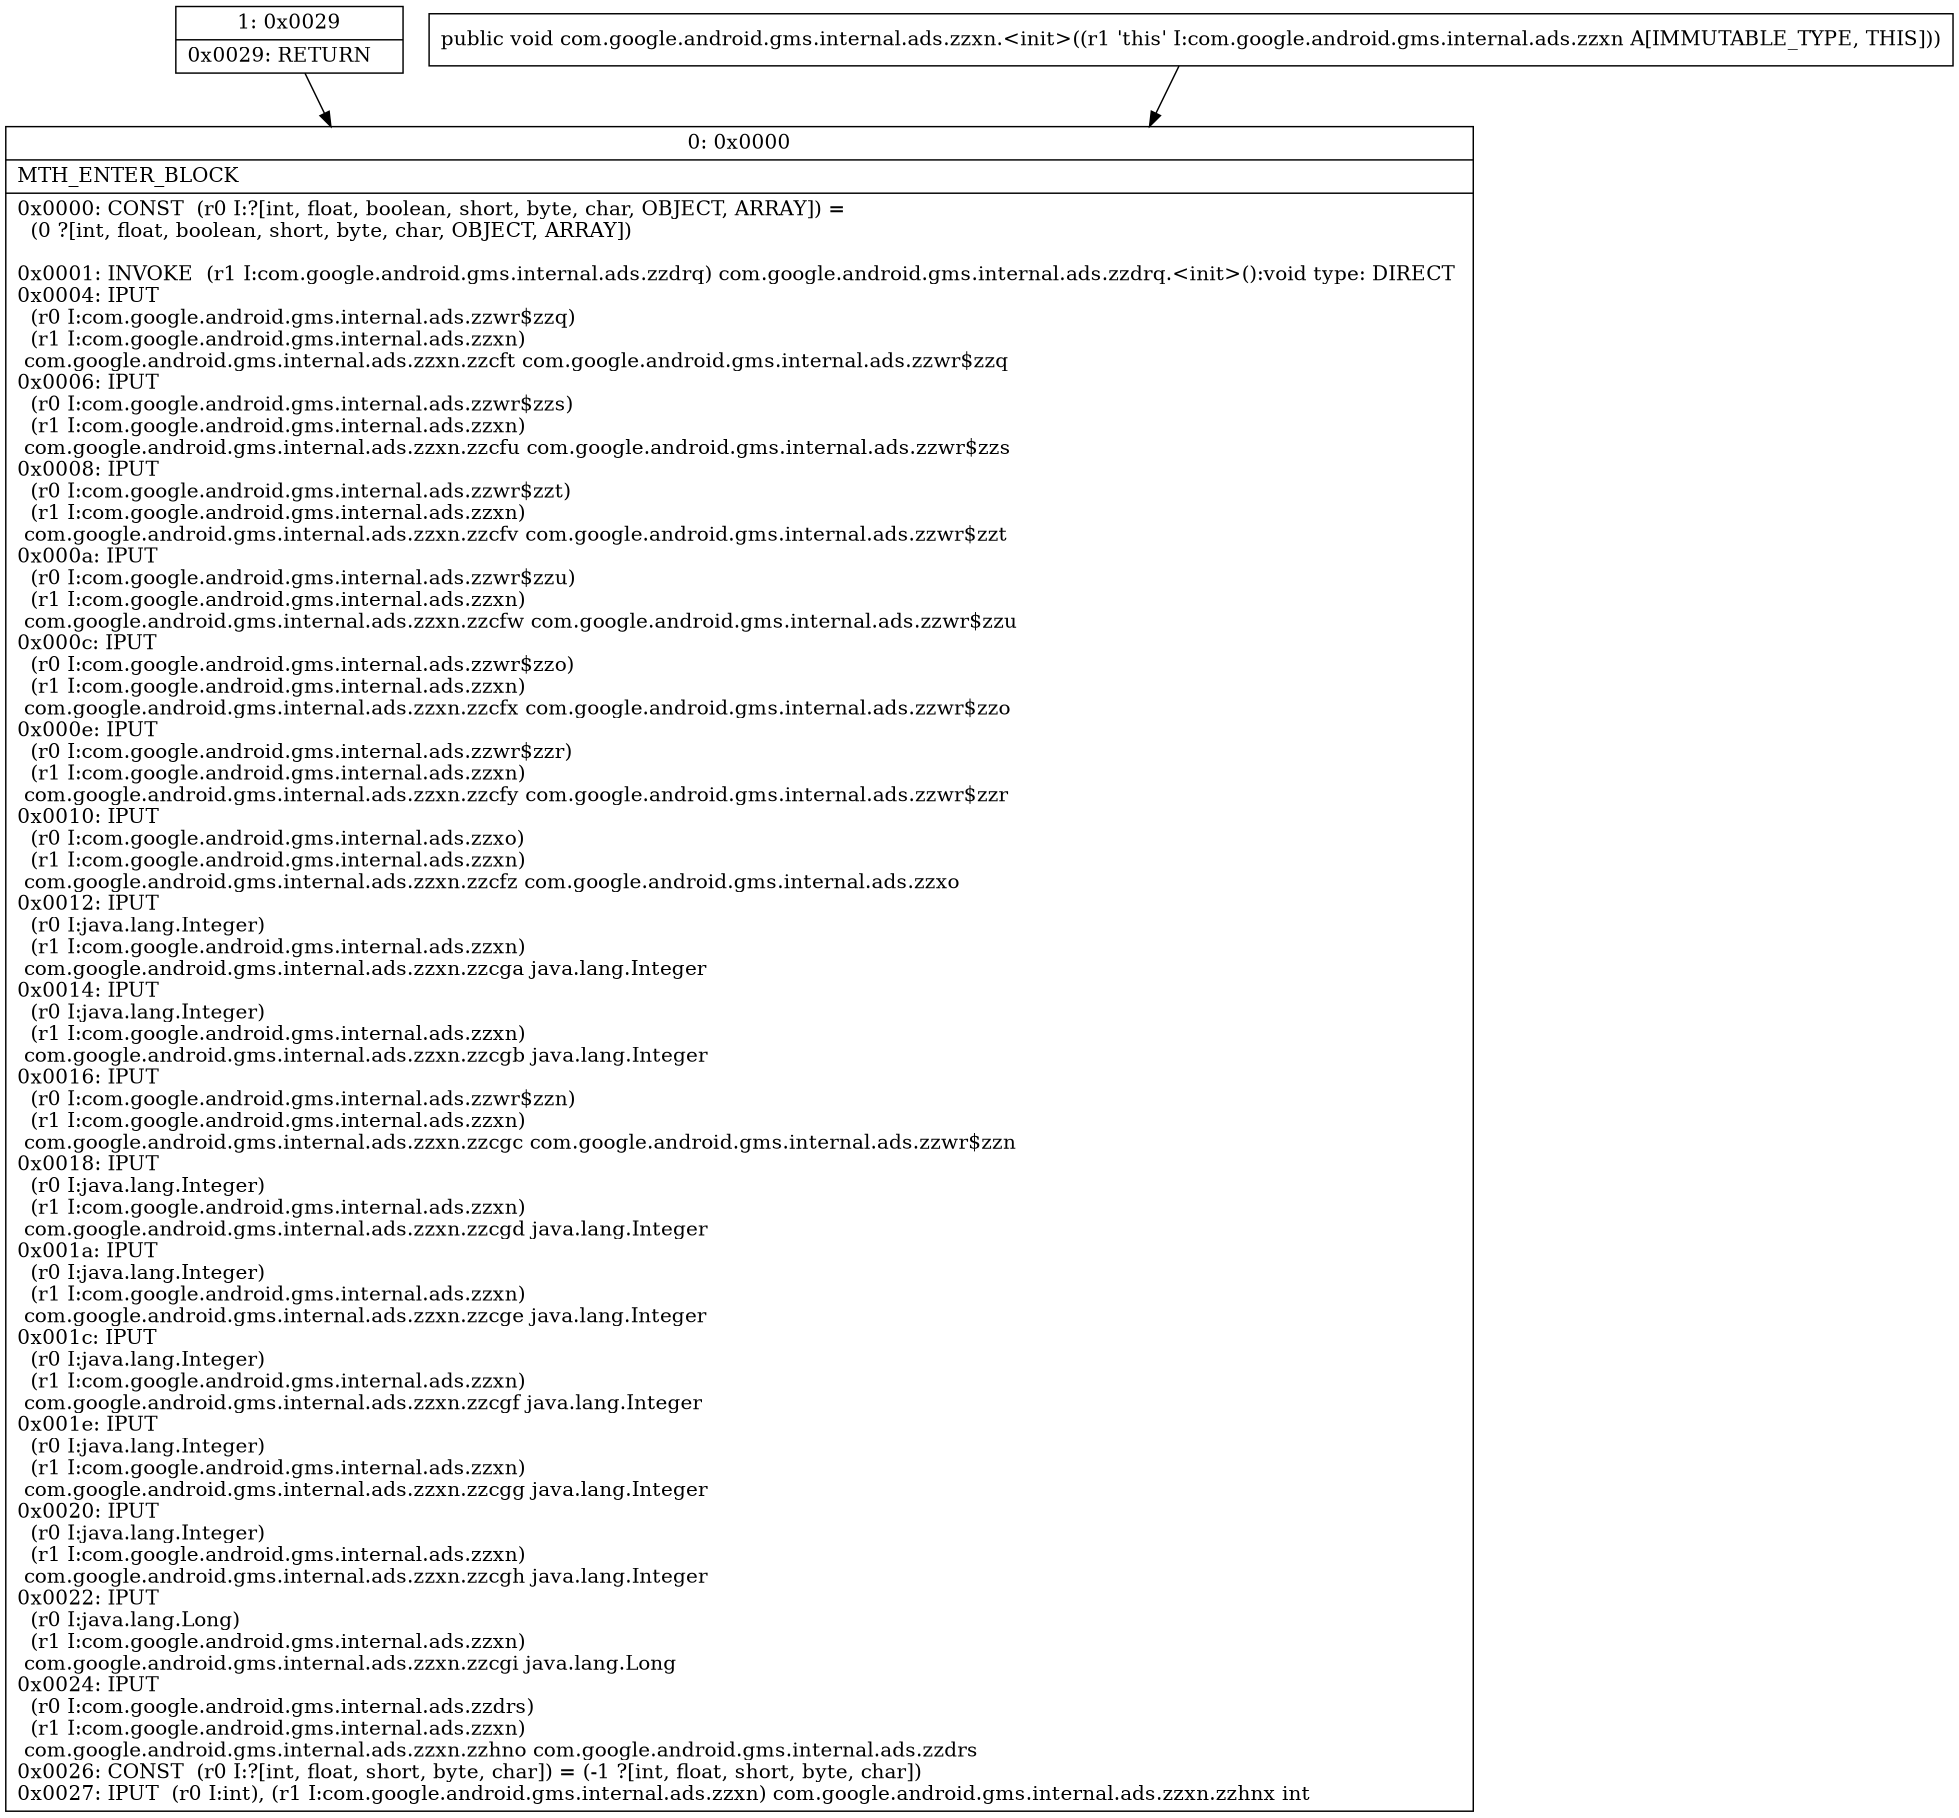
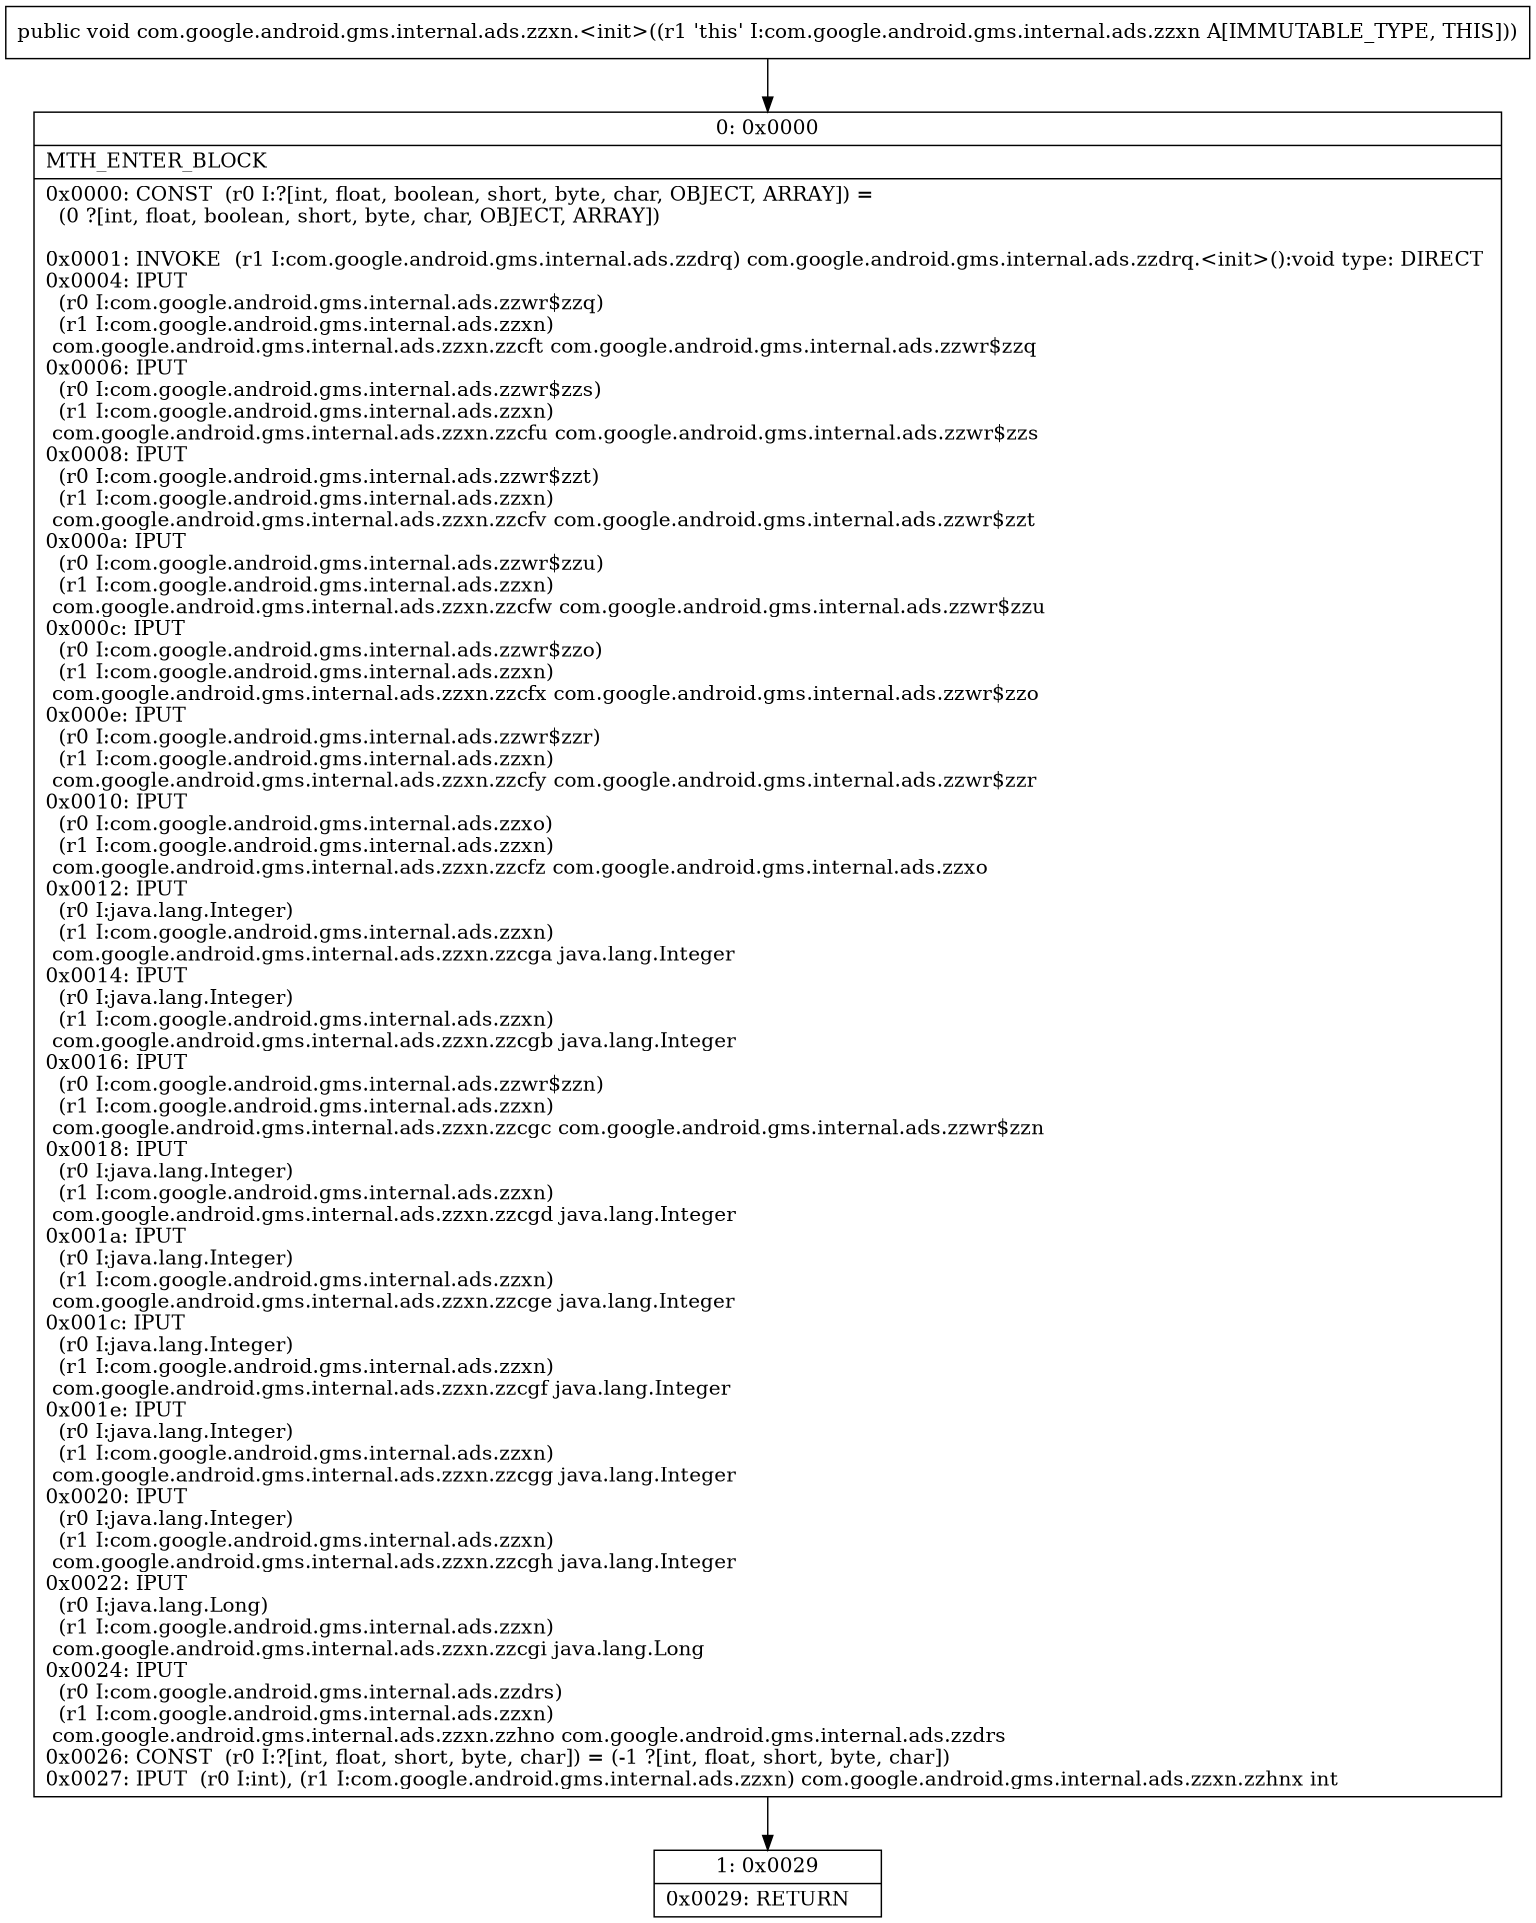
(315, 93) -> (768, 1816)
